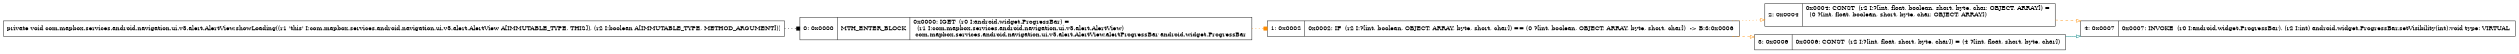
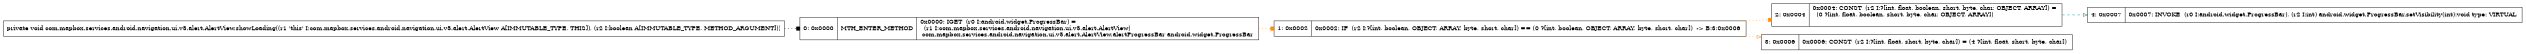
(1746, 20) -> (1753, 20)
(2066, 20) -> (2073, 15)
(874, 28) -> (877, 28)
(1741, 37) -> (1748, 37)
(2071, 37) -> none
